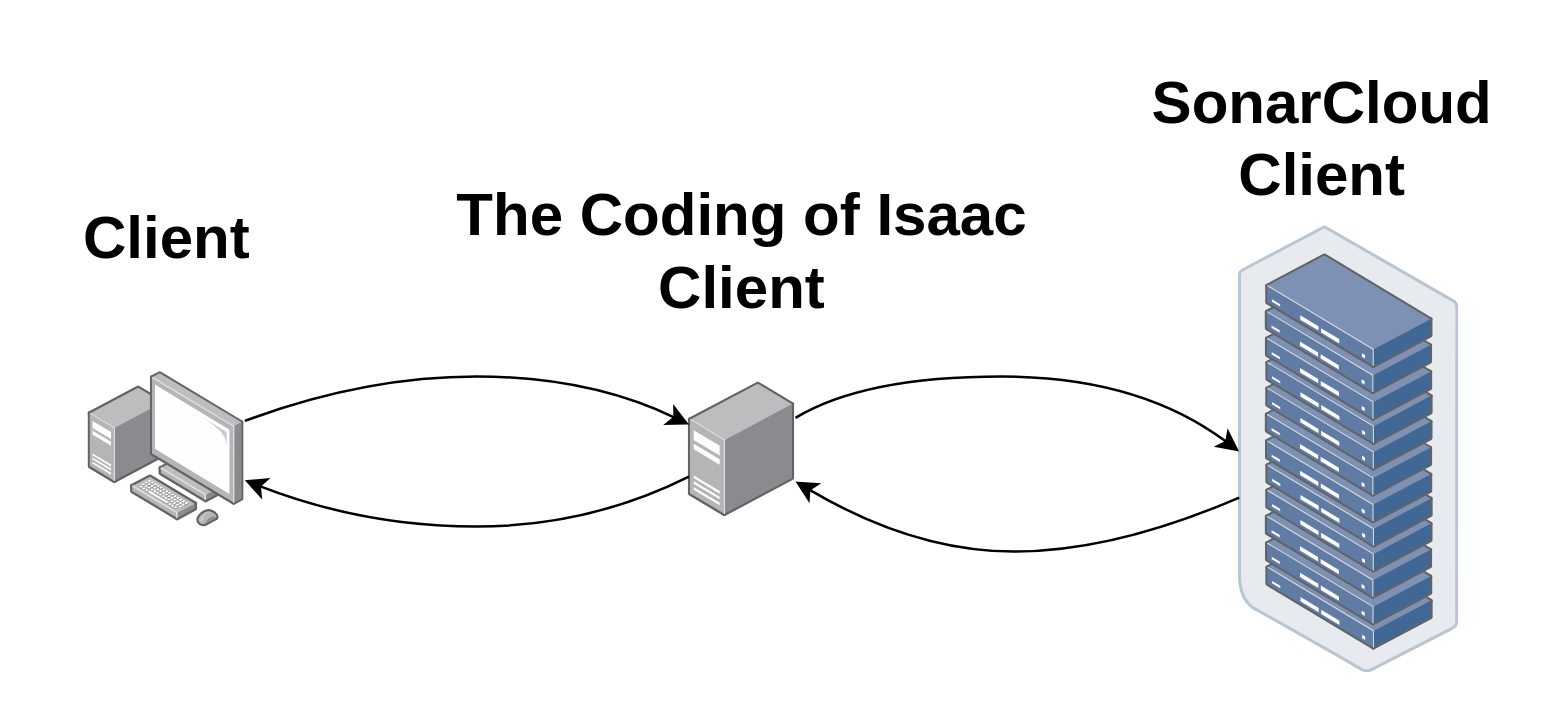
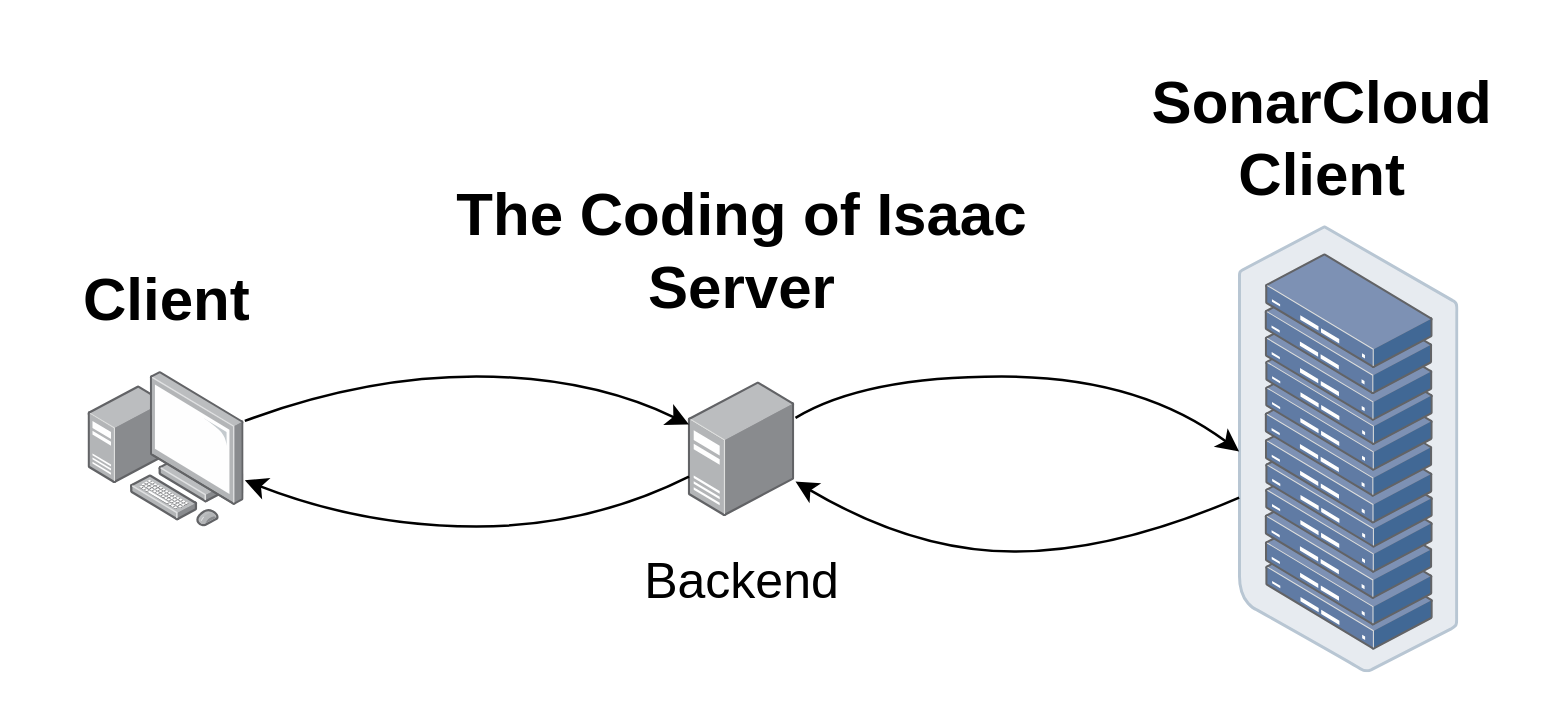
(167, 239) -> (167, 301)
(743, 251) -> (743, 251)
none -> (742, 578)
